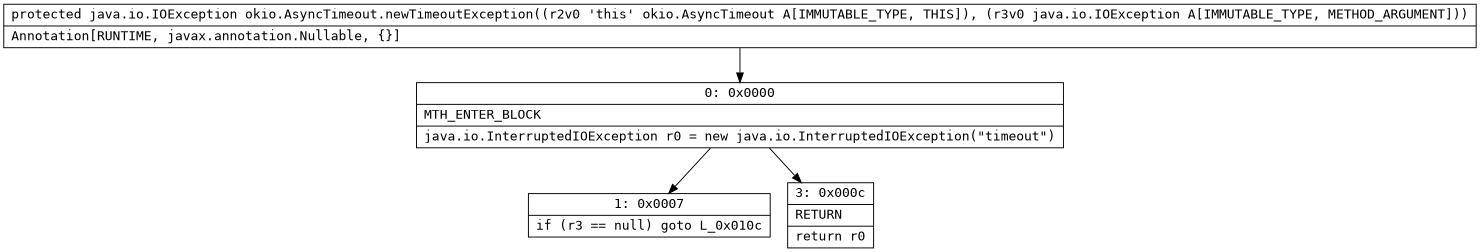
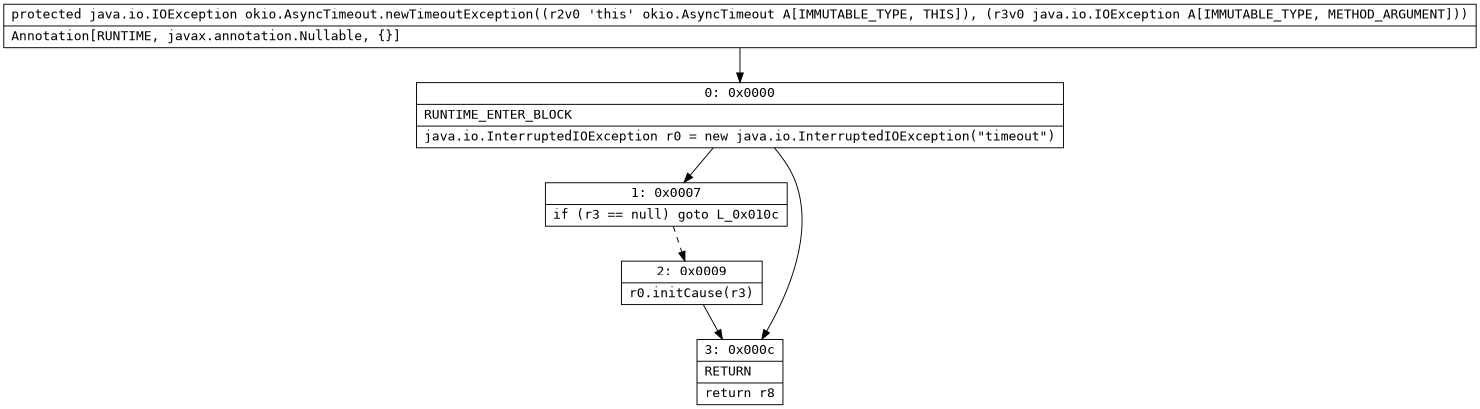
(483, 115) -> (498, 115)
(831, 237) -> (740, 393)
none -> (692, 283)
